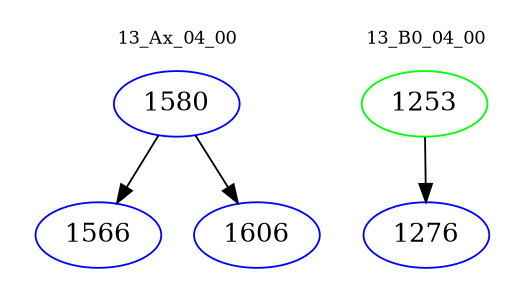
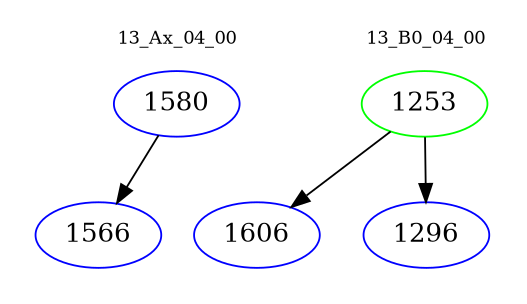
(212, 161) -> (359, 155)
(426, 235) -> (426, 235)
